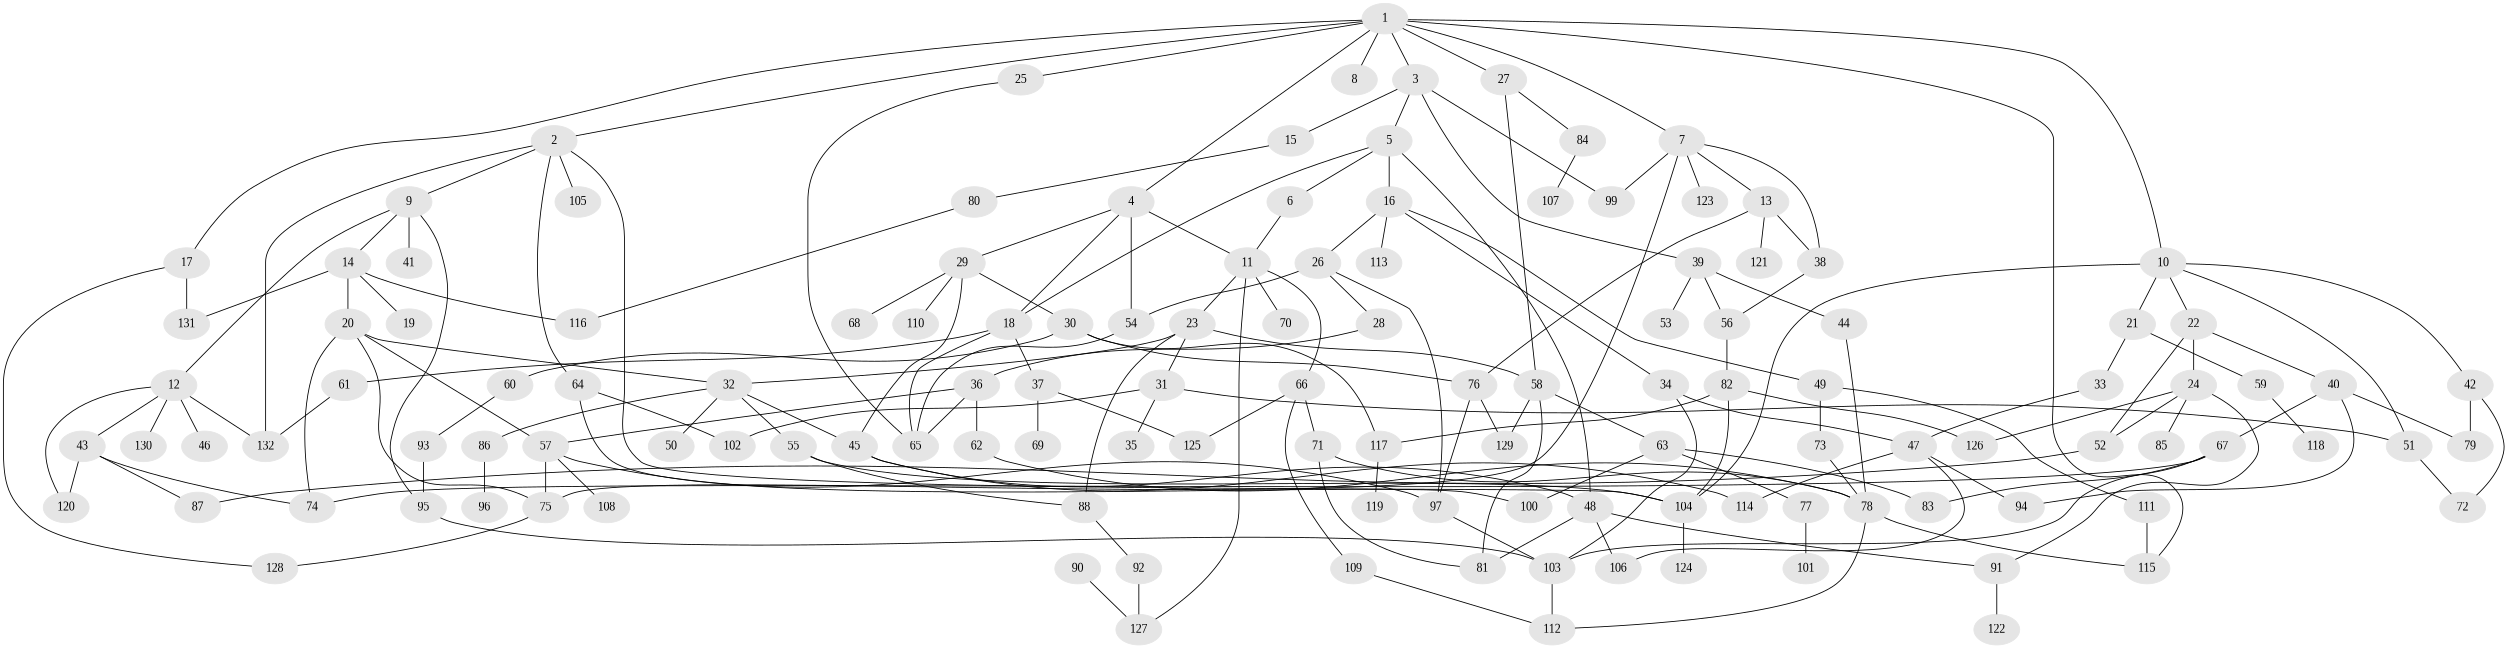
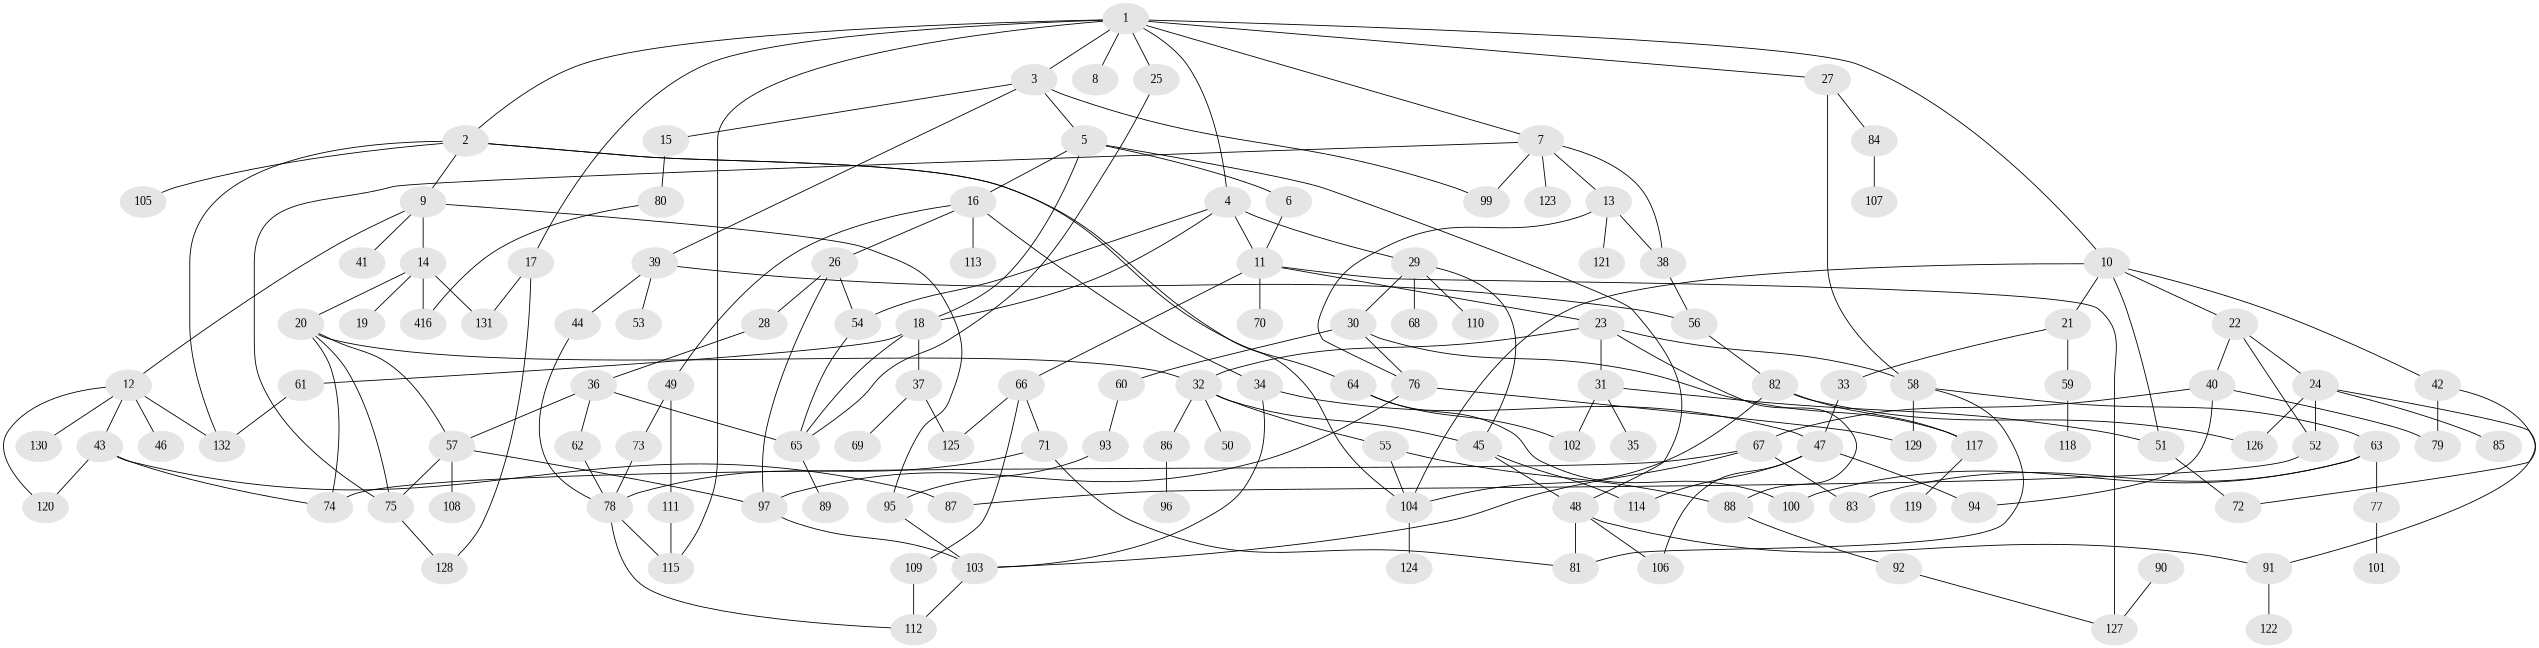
(578, 324) -> (423, 324)
none -> (825, 507)
